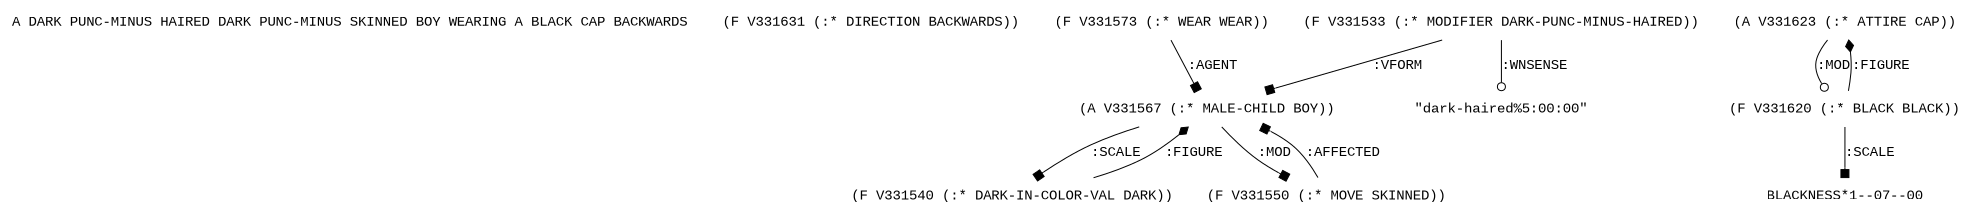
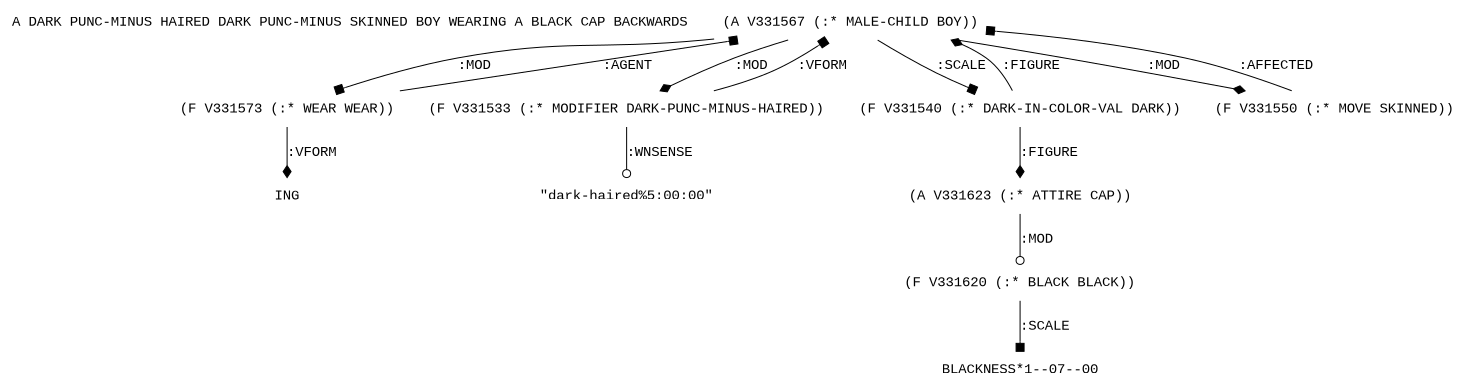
(871, 22) -> none
none -> (528, 48)
none -> (729, 60)
(1851, 72) -> (1020, 146)
(1248, 152) -> (1095, 63)
none -> (287, 196)
